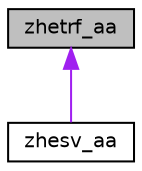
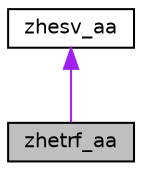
(71, 96) -> (71, 96)
